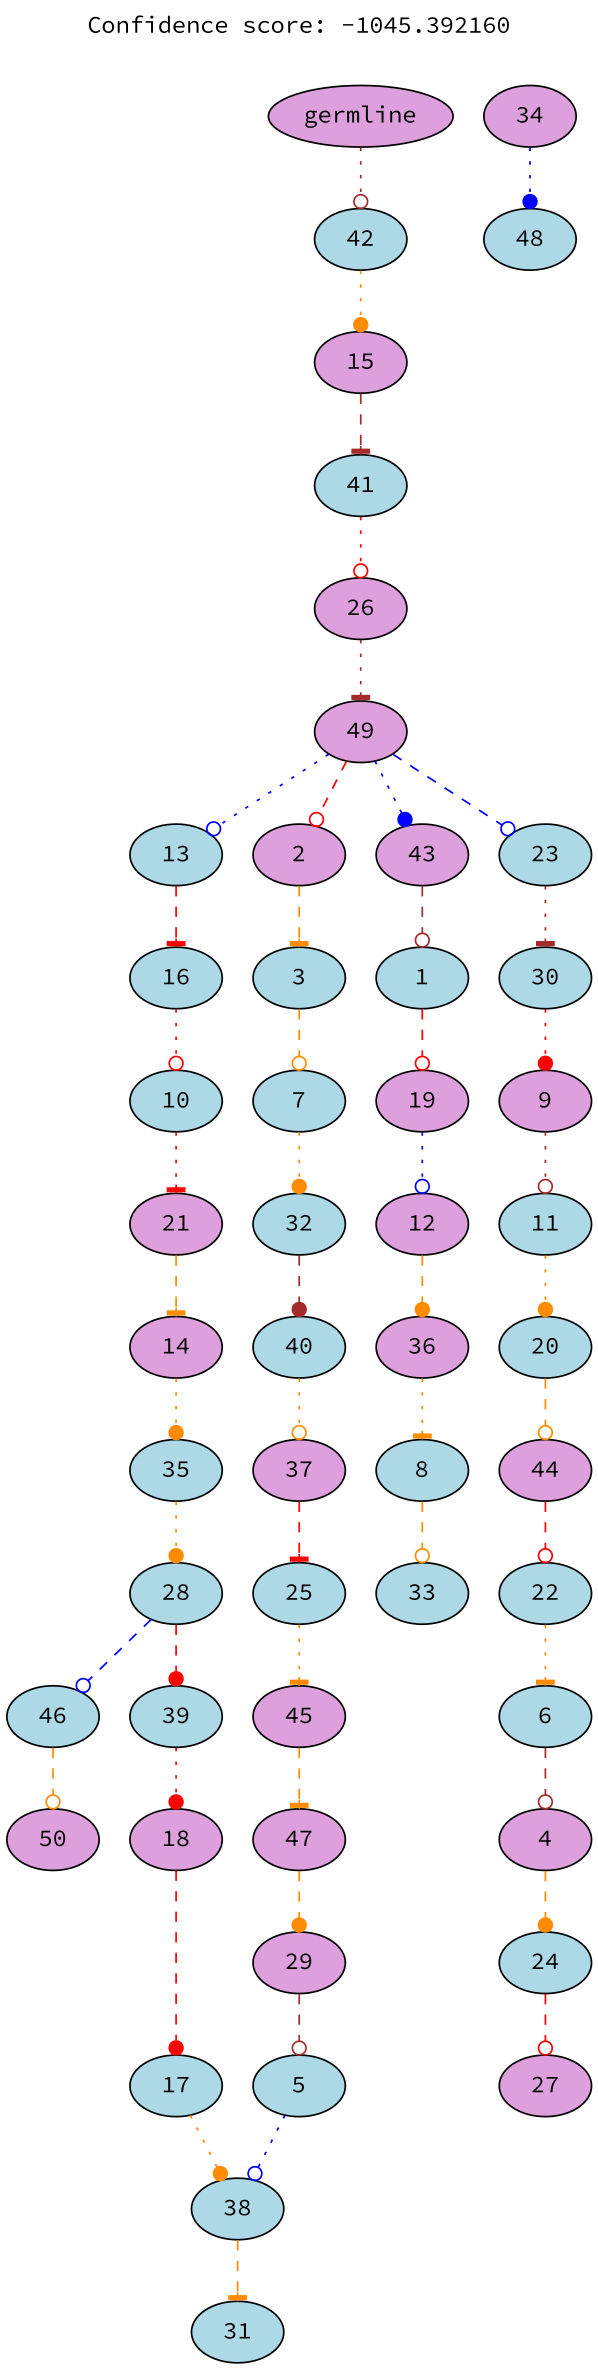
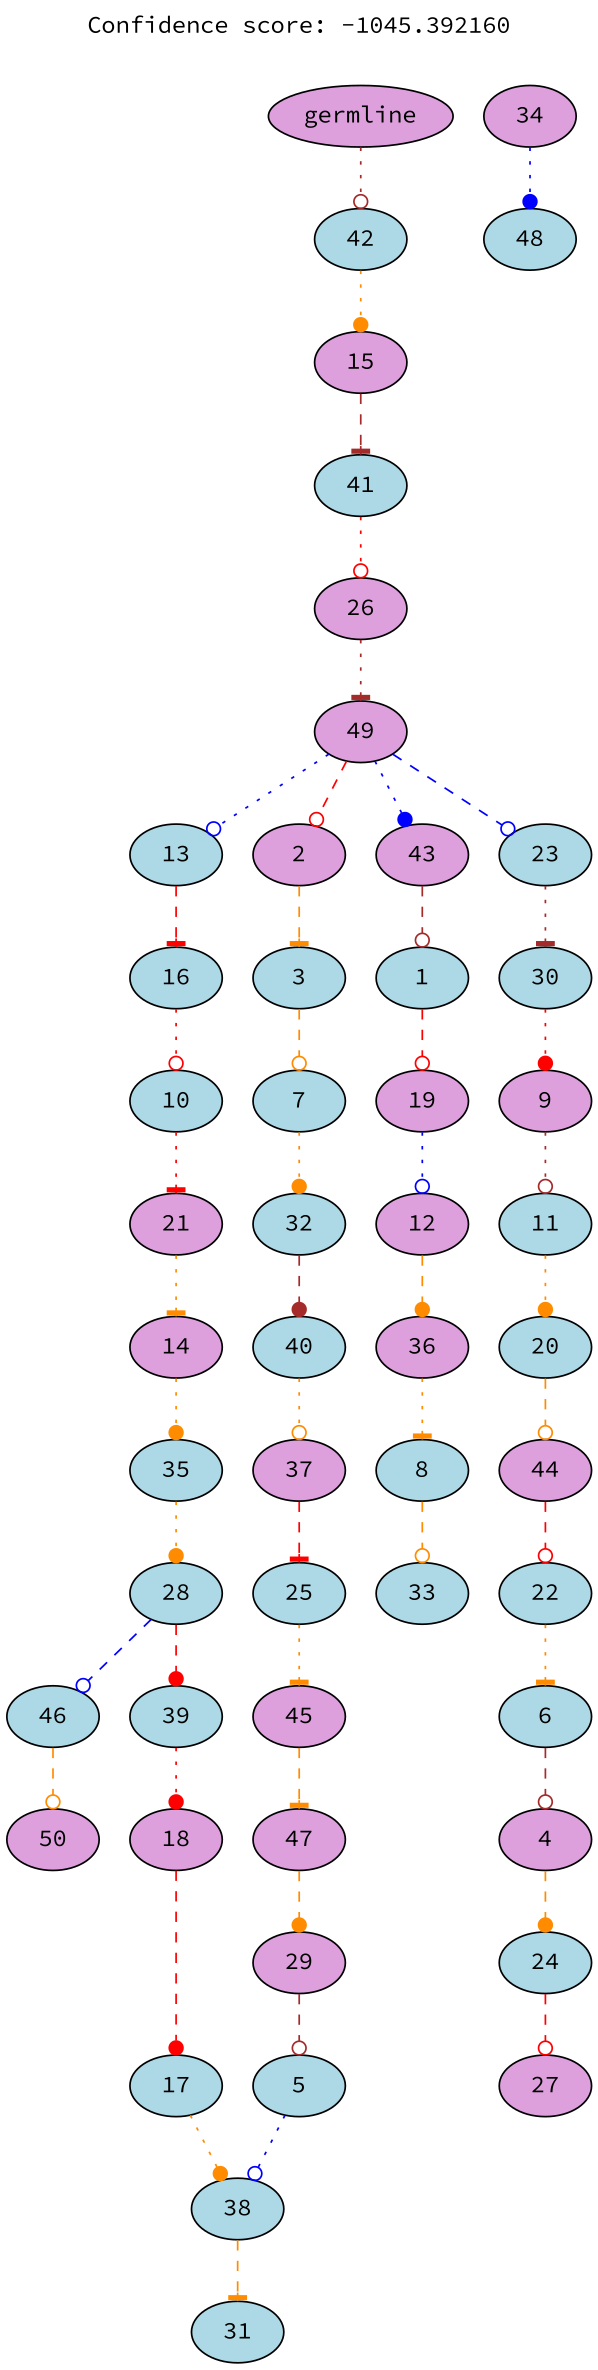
(176, 1282) -> (176, 1282)
